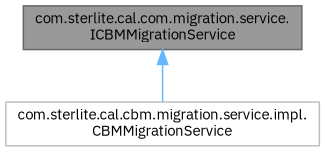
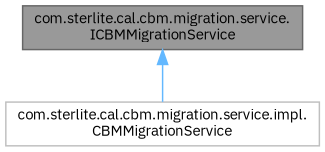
(163, 28) -> (163, 28)
